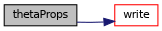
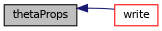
(90, 22) -> (101, 8)
